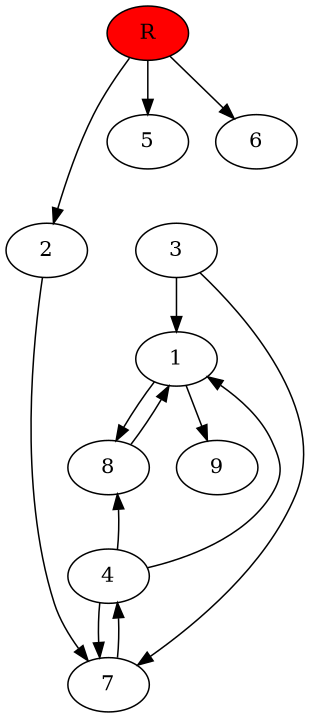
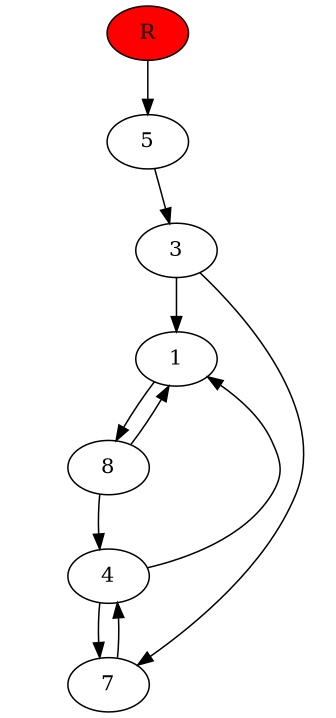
(256, 142) -> none
none -> (160, 189)
(47, 250) -> none
(217, 468) -> none
(119, 529) -> (99, 514)
